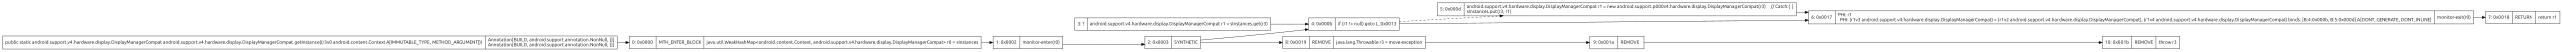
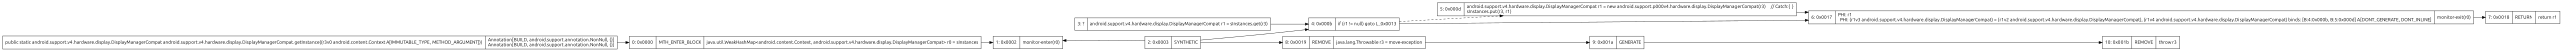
(1630, 42) -> (1630, 42)
(1102, 45) -> (1106, 40)
